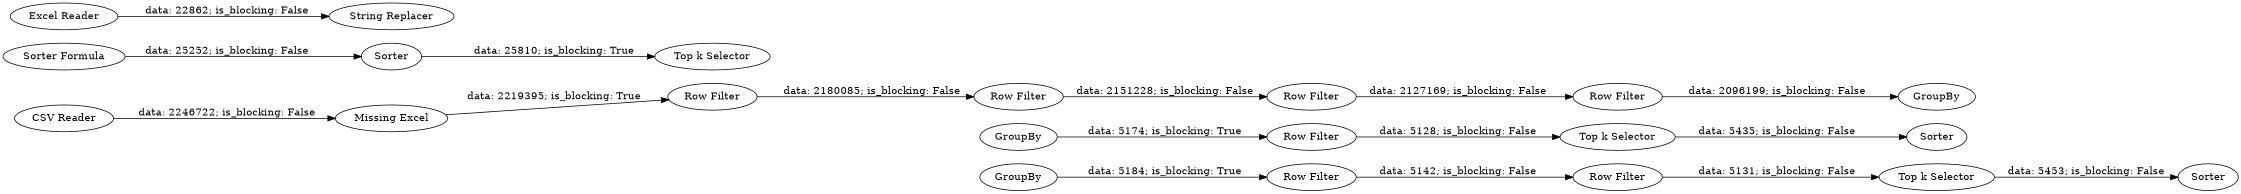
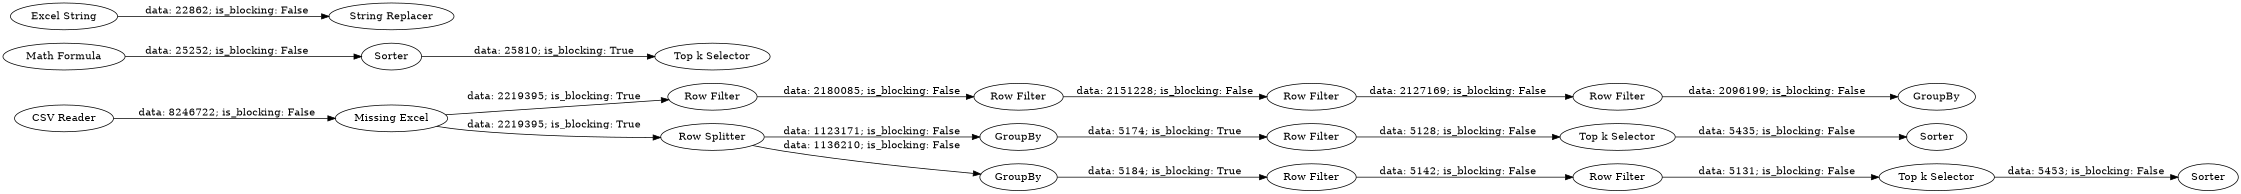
(64, 16) -> (64, 16)
(64, 57) -> (64, 57)
(227, 113) -> (227, 113)
none -> (712, 137)
